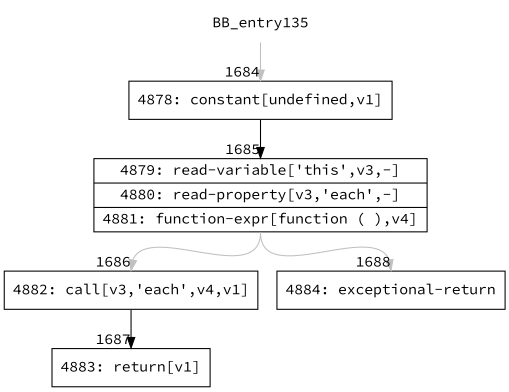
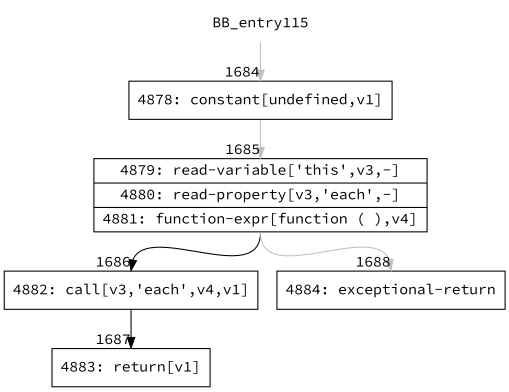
(261, 23) -> (261, 23)
(261, 134) -> (261, 134)
(201, 252) -> (201, 252)
